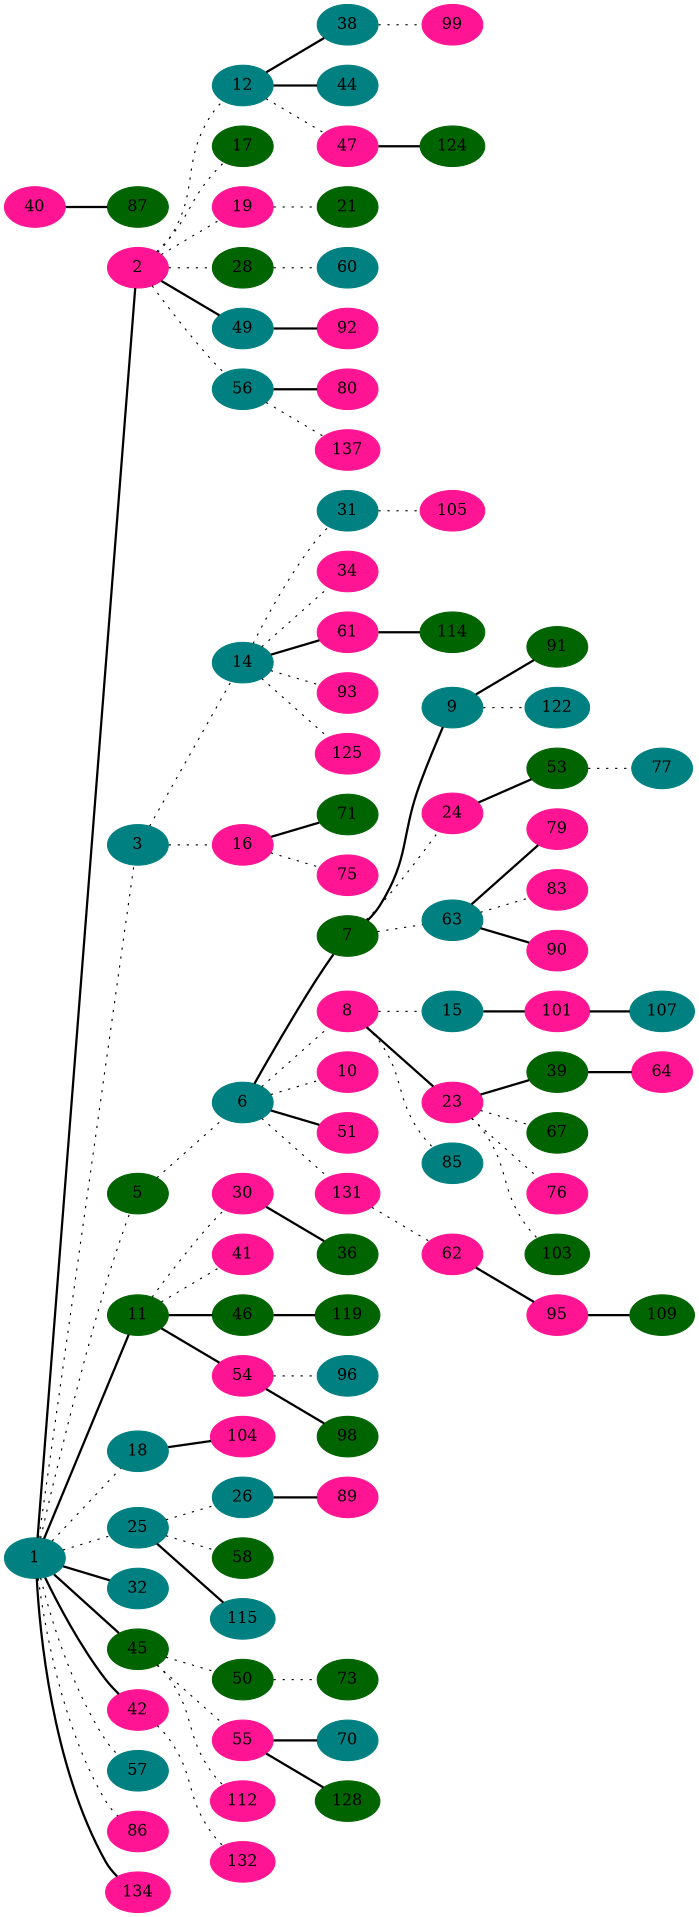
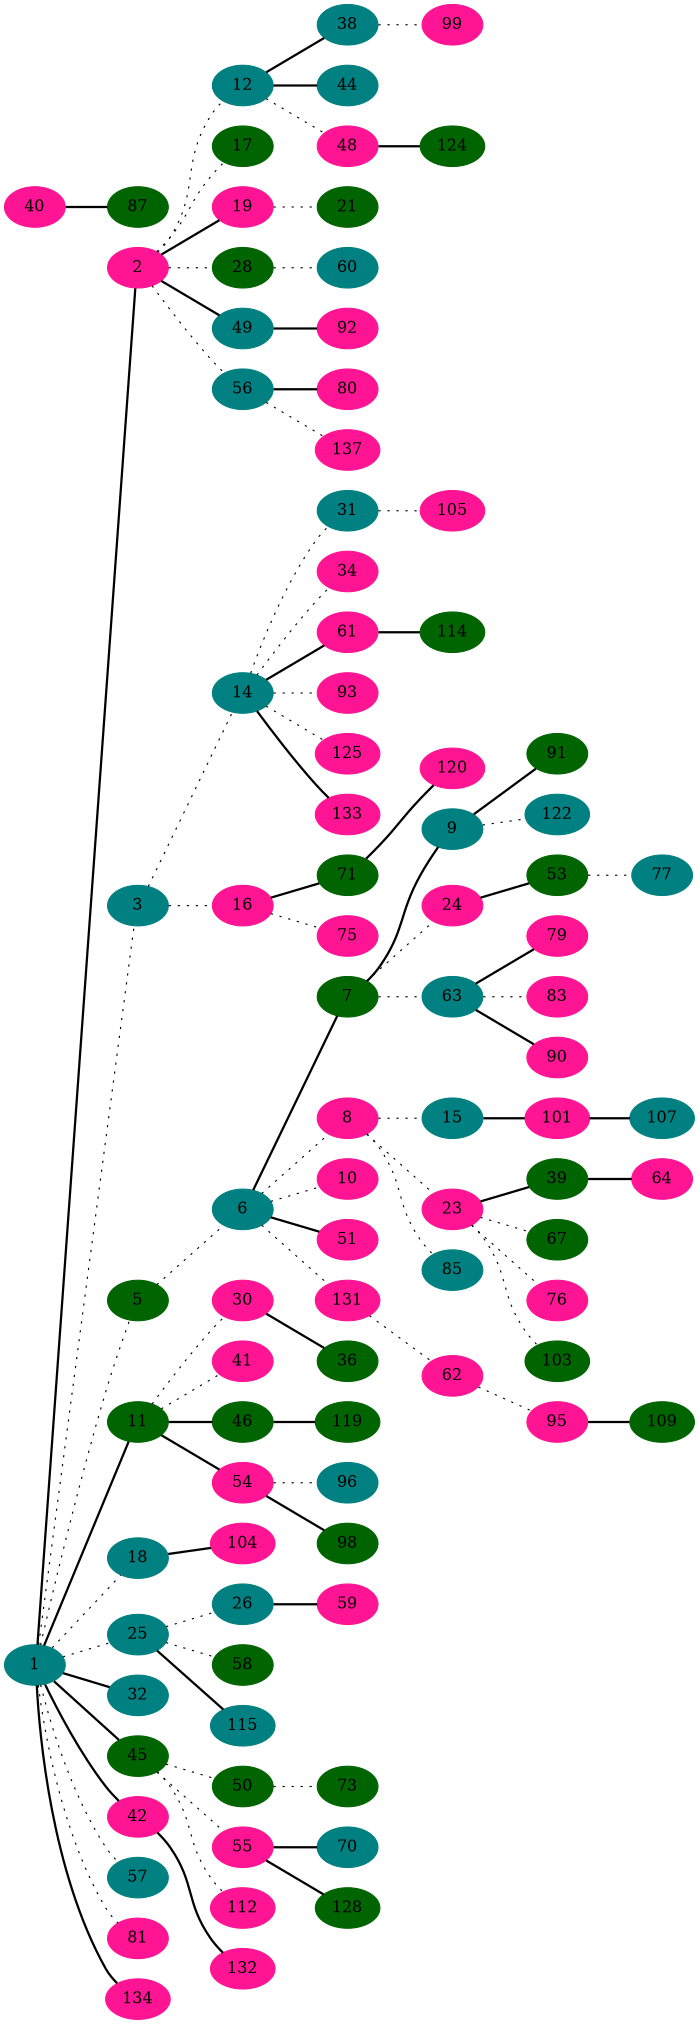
(348, 146) -> (348, 146)
(190, 237) -> (190, 237)
none -> (452, 768)
none -> (348, 814)
(400, 1057) -> (400, 1164)
(505, 1285) -> (505, 1399)
(348, 1497) -> (348, 1604)
(190, 1786) -> (190, 1893)
(138, 1832) -> (138, 1938)
